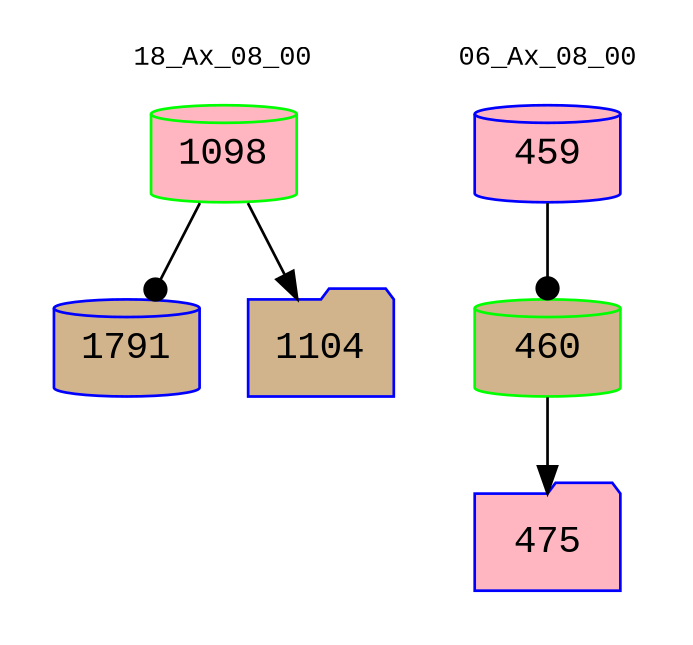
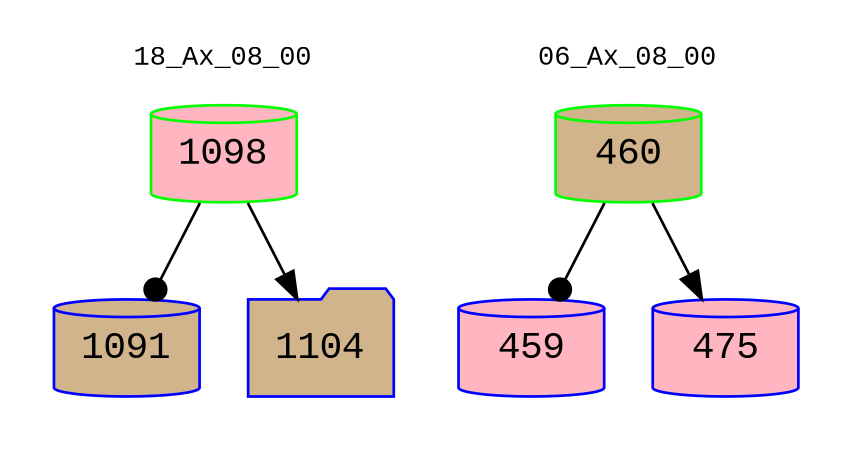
(548, 240) -> (585, 241)
(127, 348) -> (127, 348)
(548, 542) -> (726, 348)
